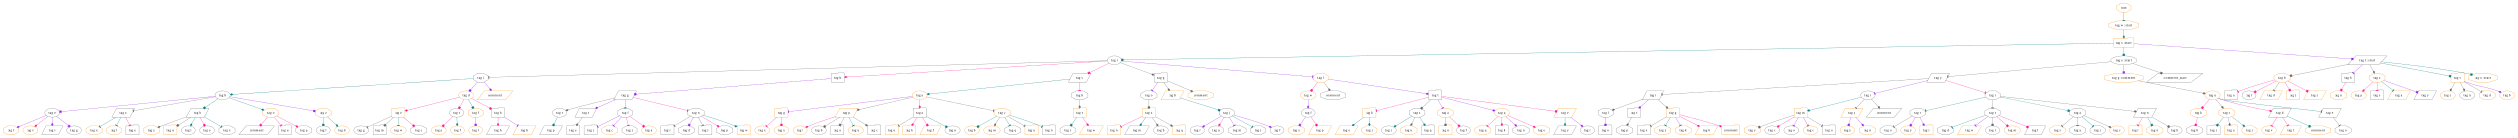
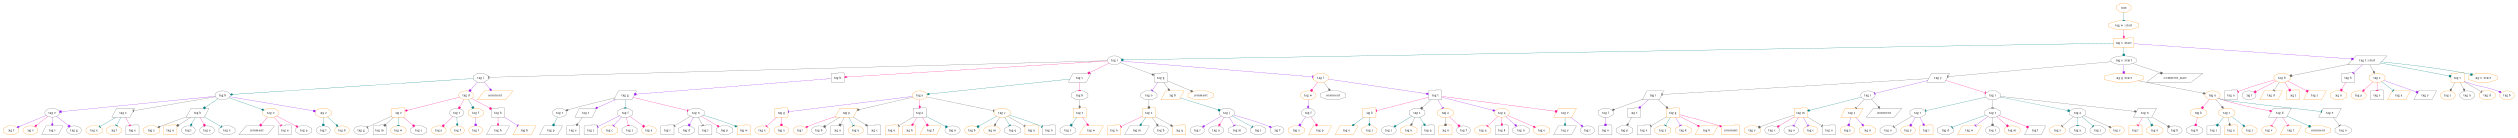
(2124, 33) -> (2124, 33)
(2124, 78) -> (2124, 78)
